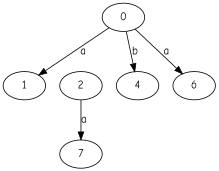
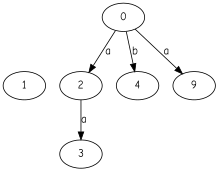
(77, 49) -> (104, 48)
(194, 86) -> (194, 86)
(81, 154) -> (81, 154)
